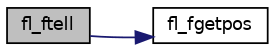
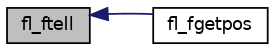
(113, 37) -> (131, 14)
